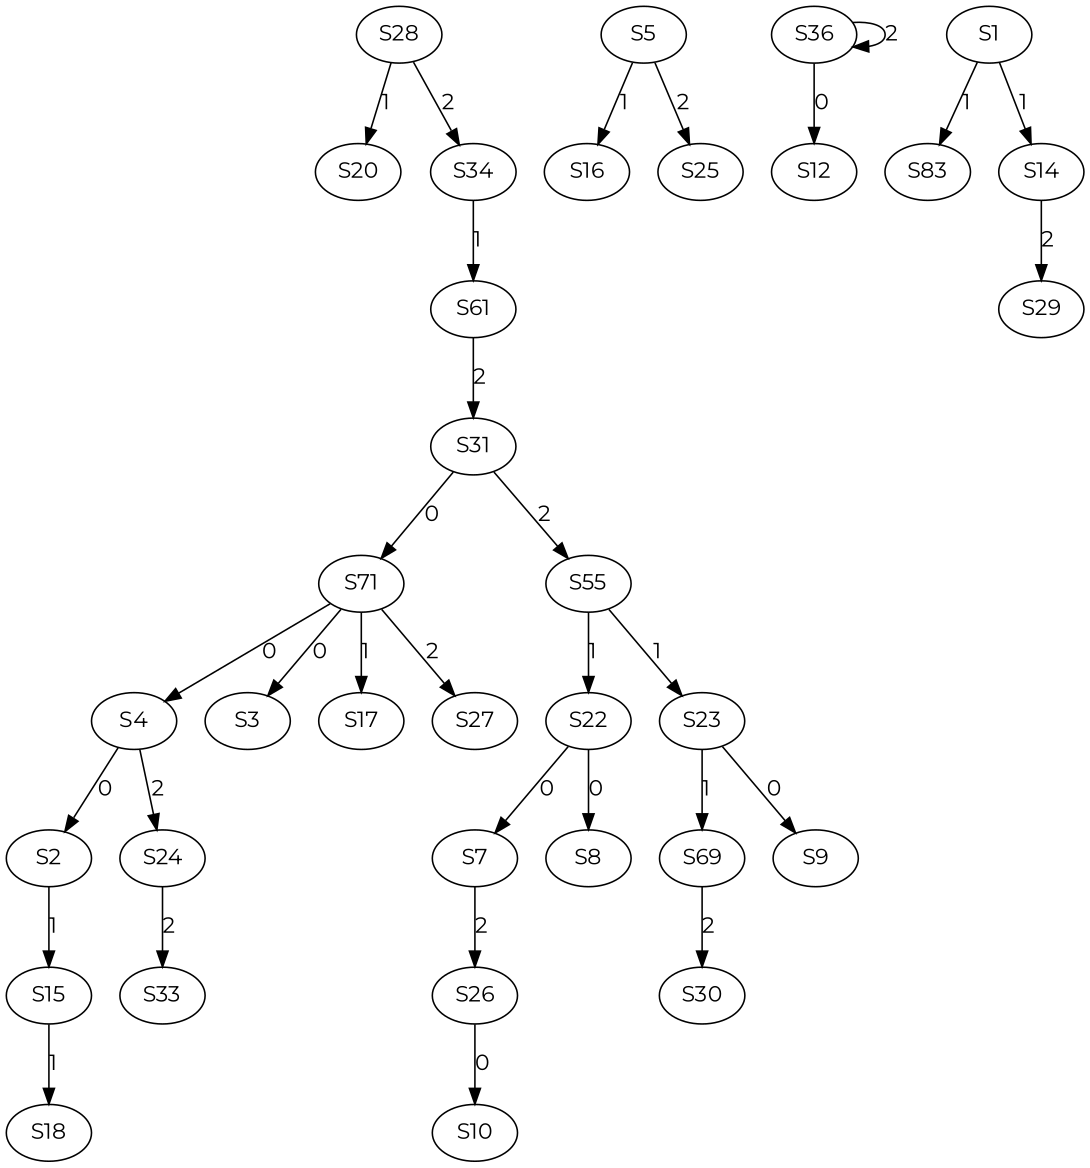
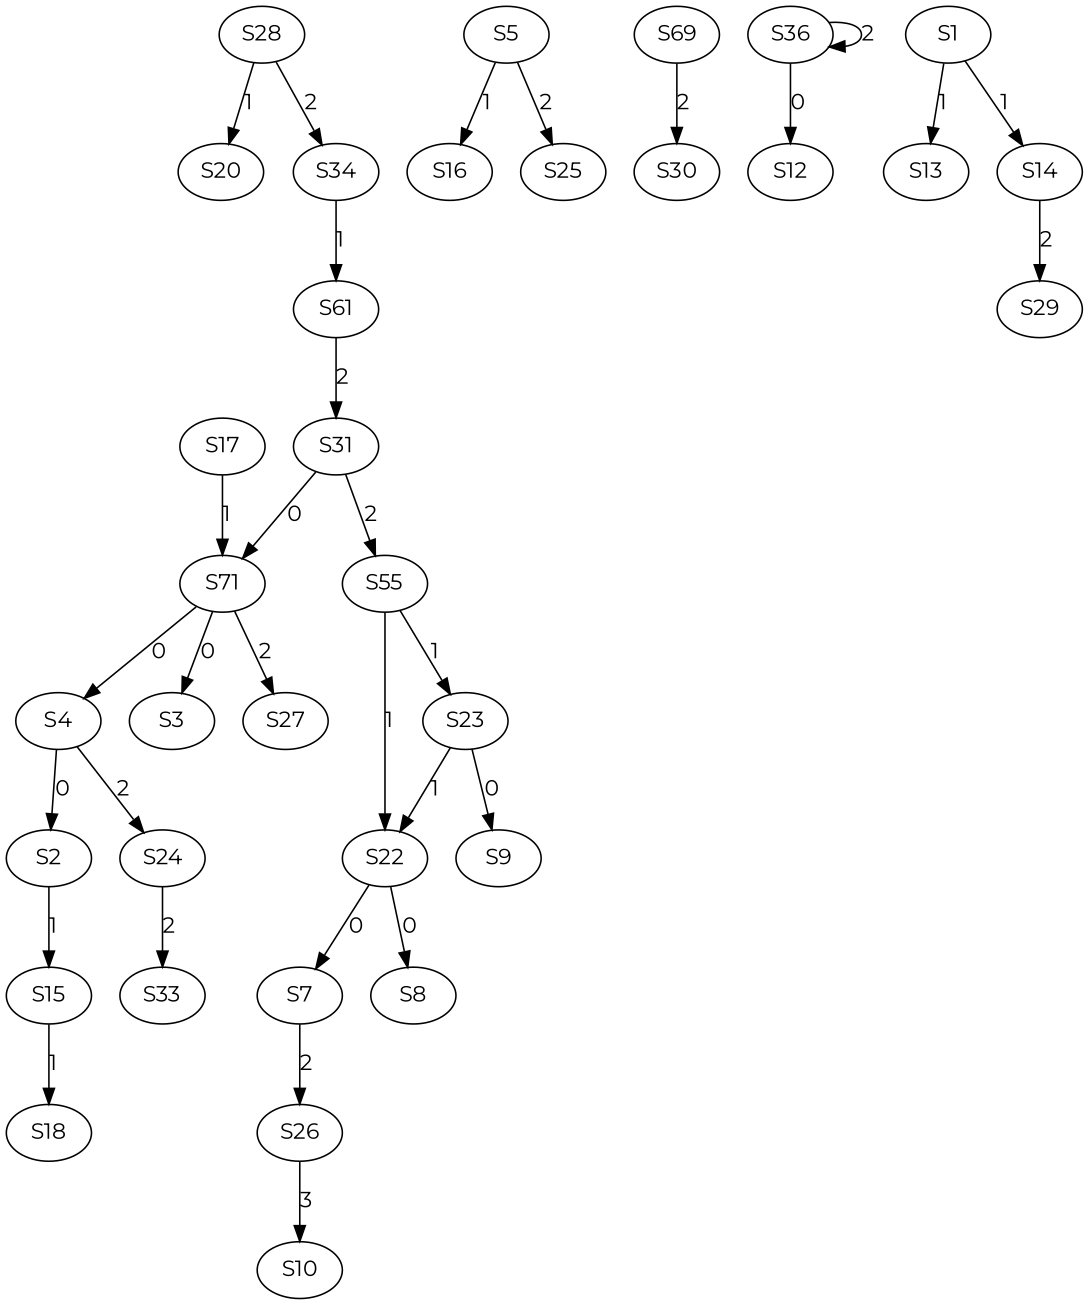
(928, 172) -> (926, 172)
(361, 644) -> (222, 507)
(702, 782) -> (429, 783)
(483, 1064) -> (307, 1201)
